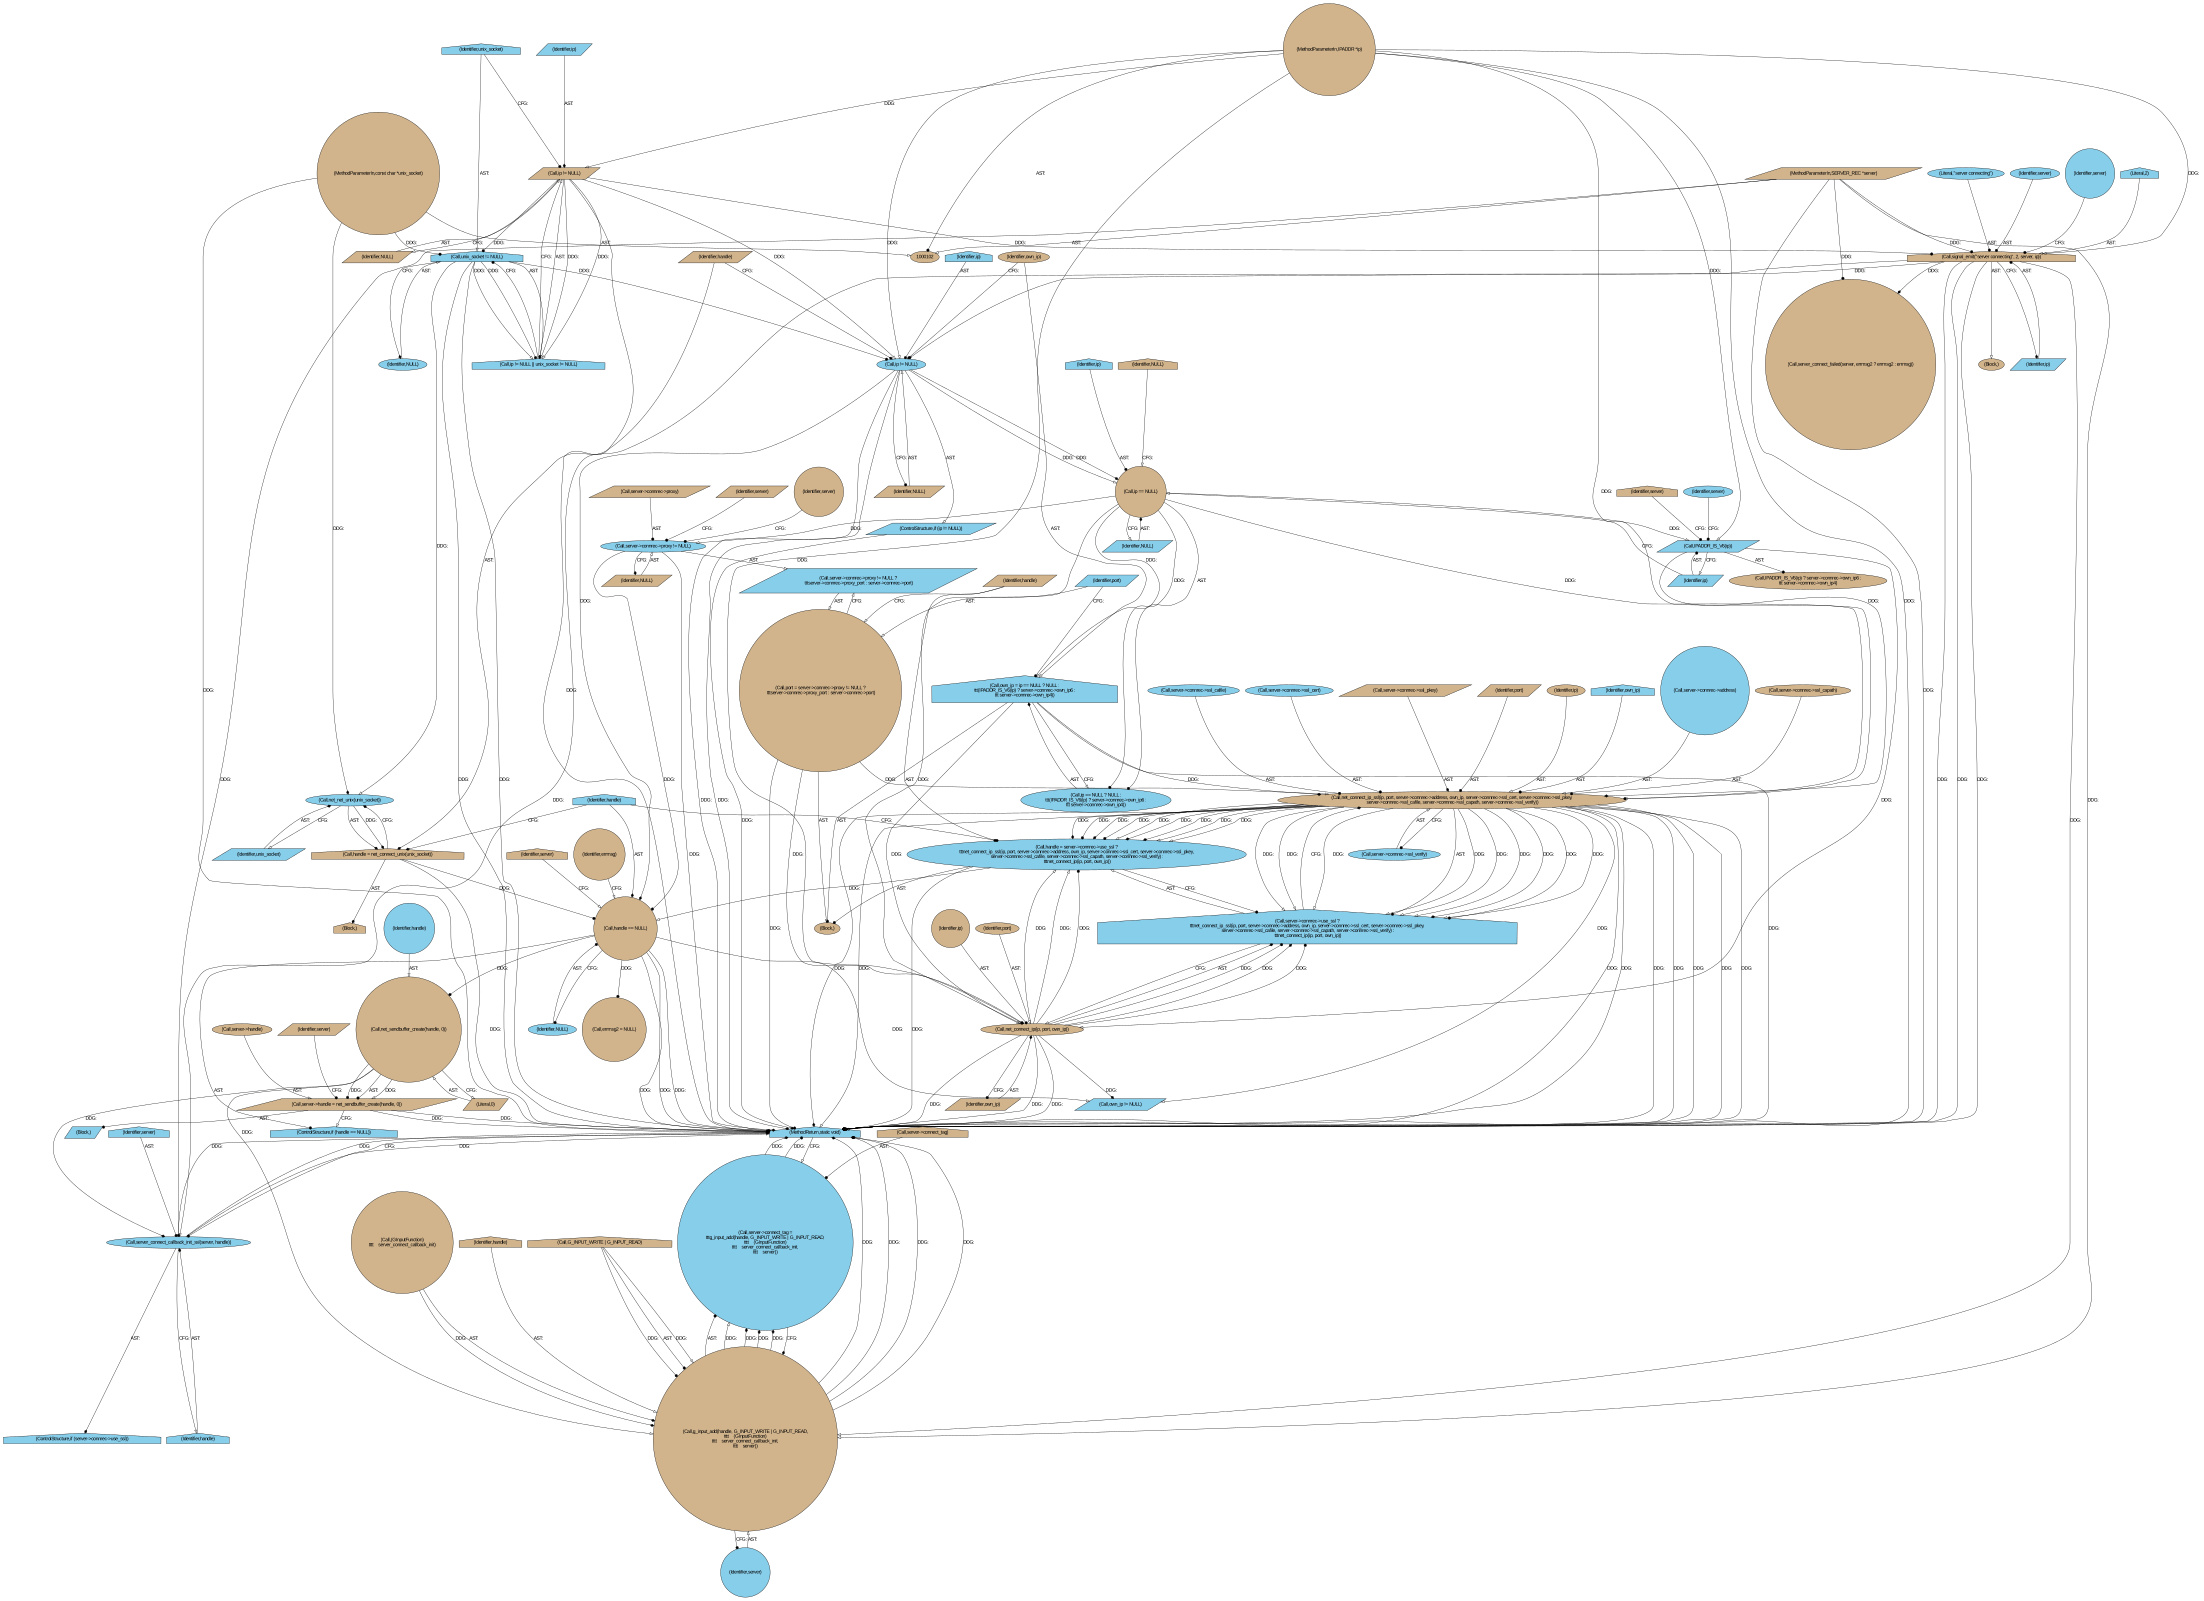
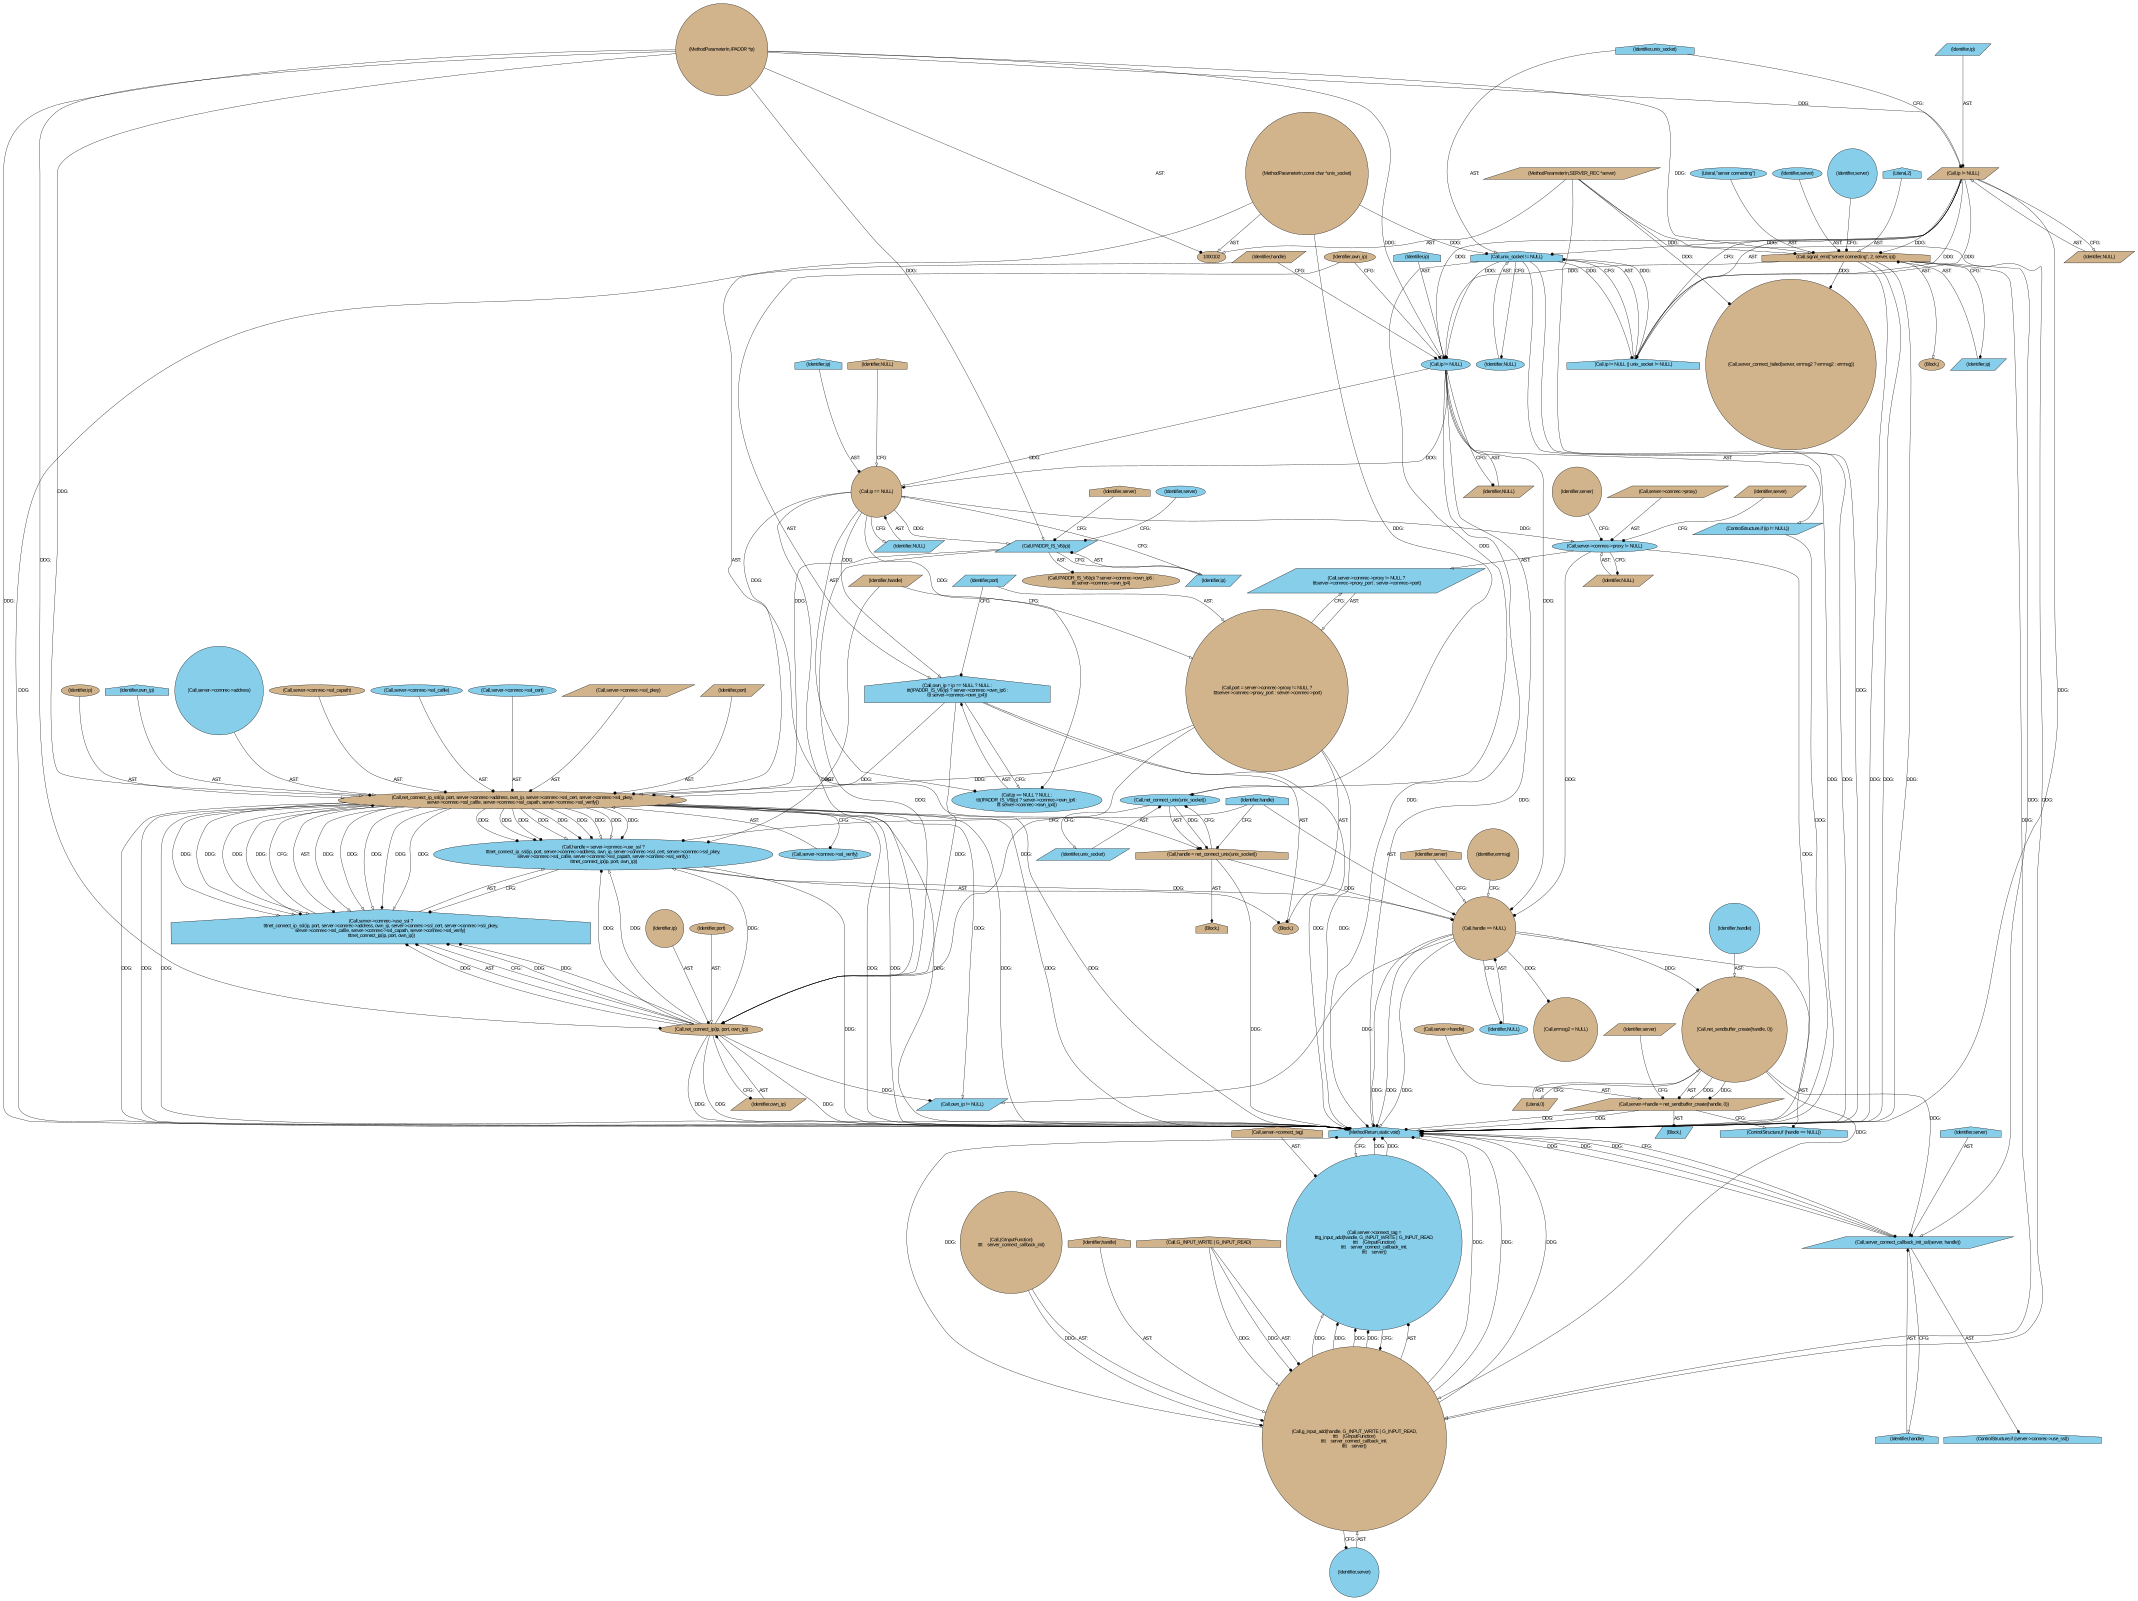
(576, 246) -> none
(350, 800) -> (1170, 800)
(179, 1243) -> (1908, 1243)
